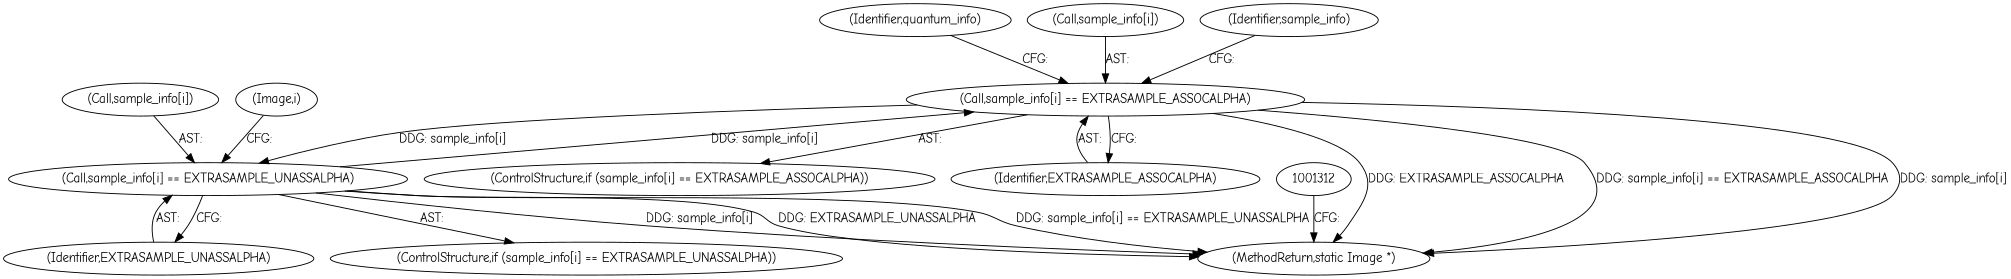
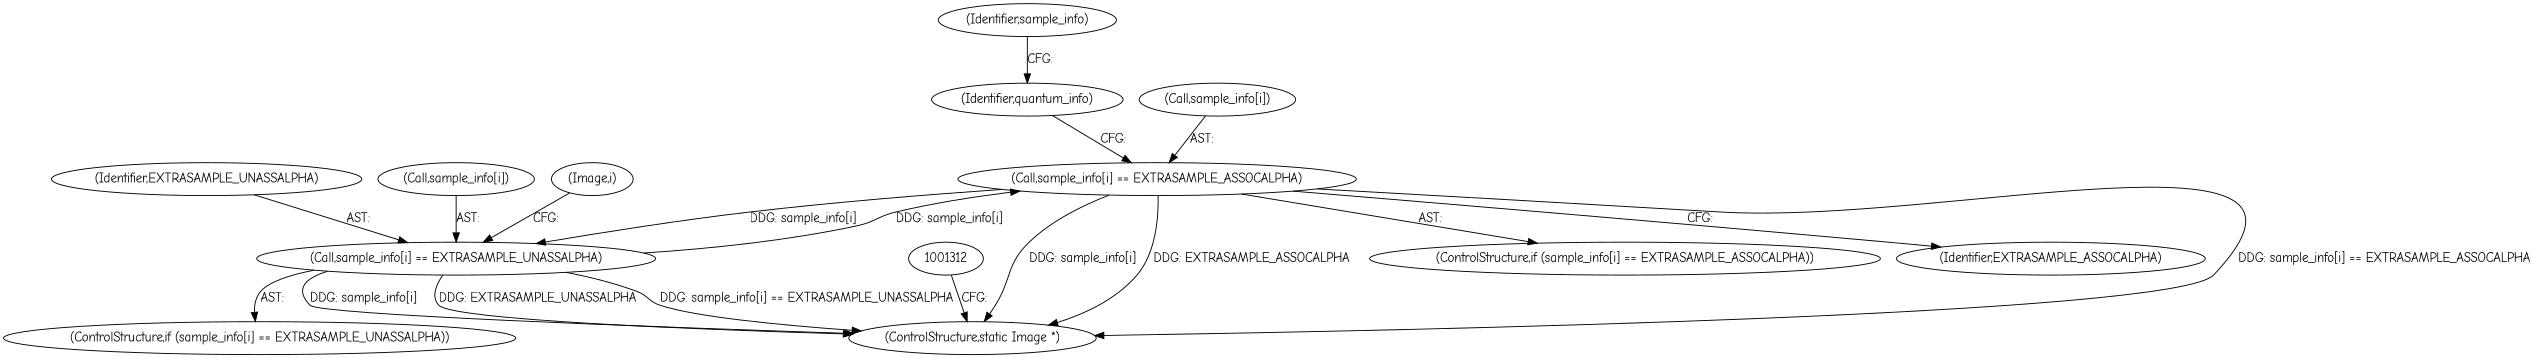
(1203, 58) -> (1027, 55)
(1077, 144) -> none
(193, 216) -> none
(1314, 259) -> (972, 338)
